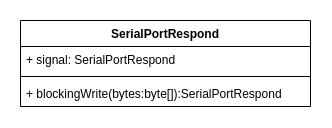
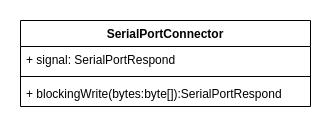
(165, 34) -> (165, 34)
